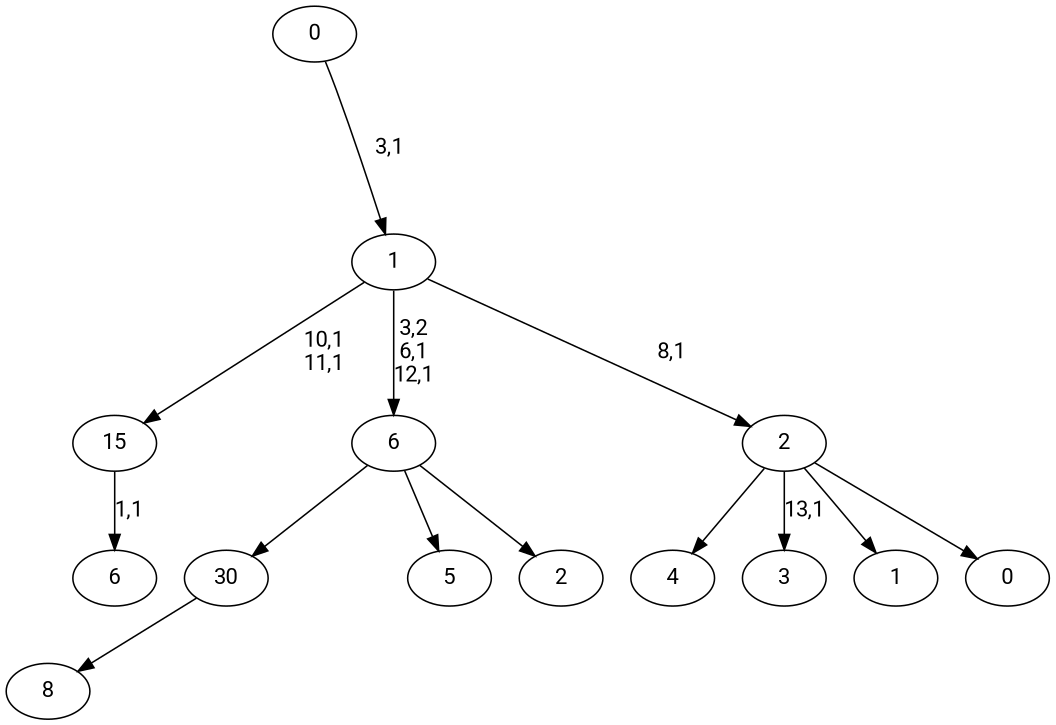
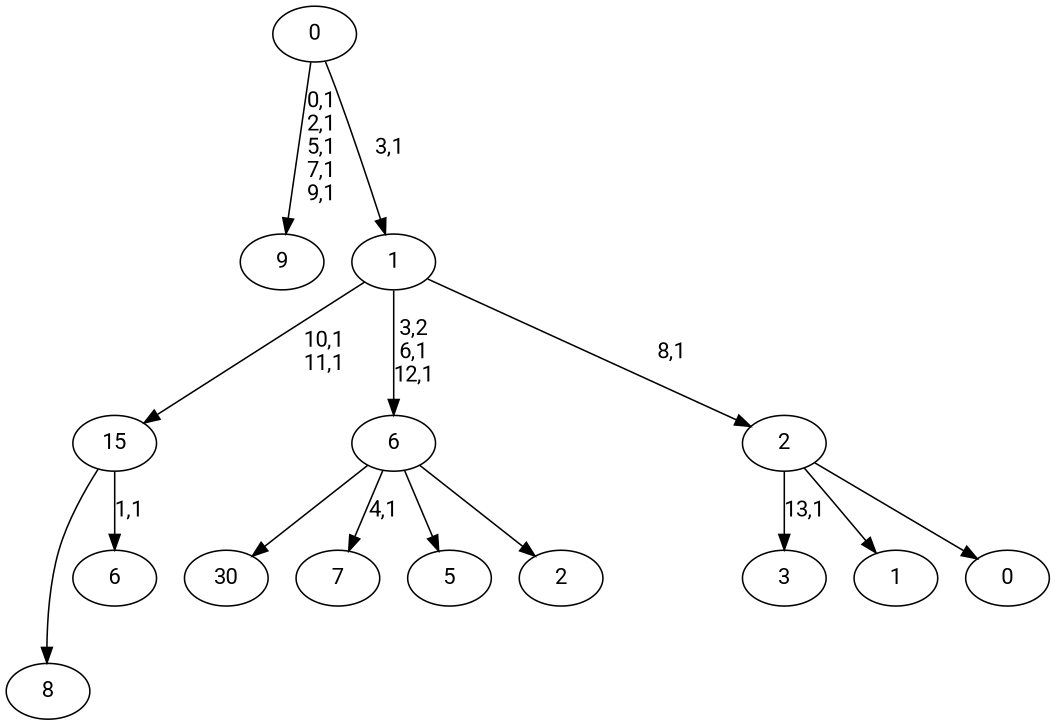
none -> (282, 262)
none -> (338, 578)
(673, 578) -> none
(144, 631) -> (58, 554)
